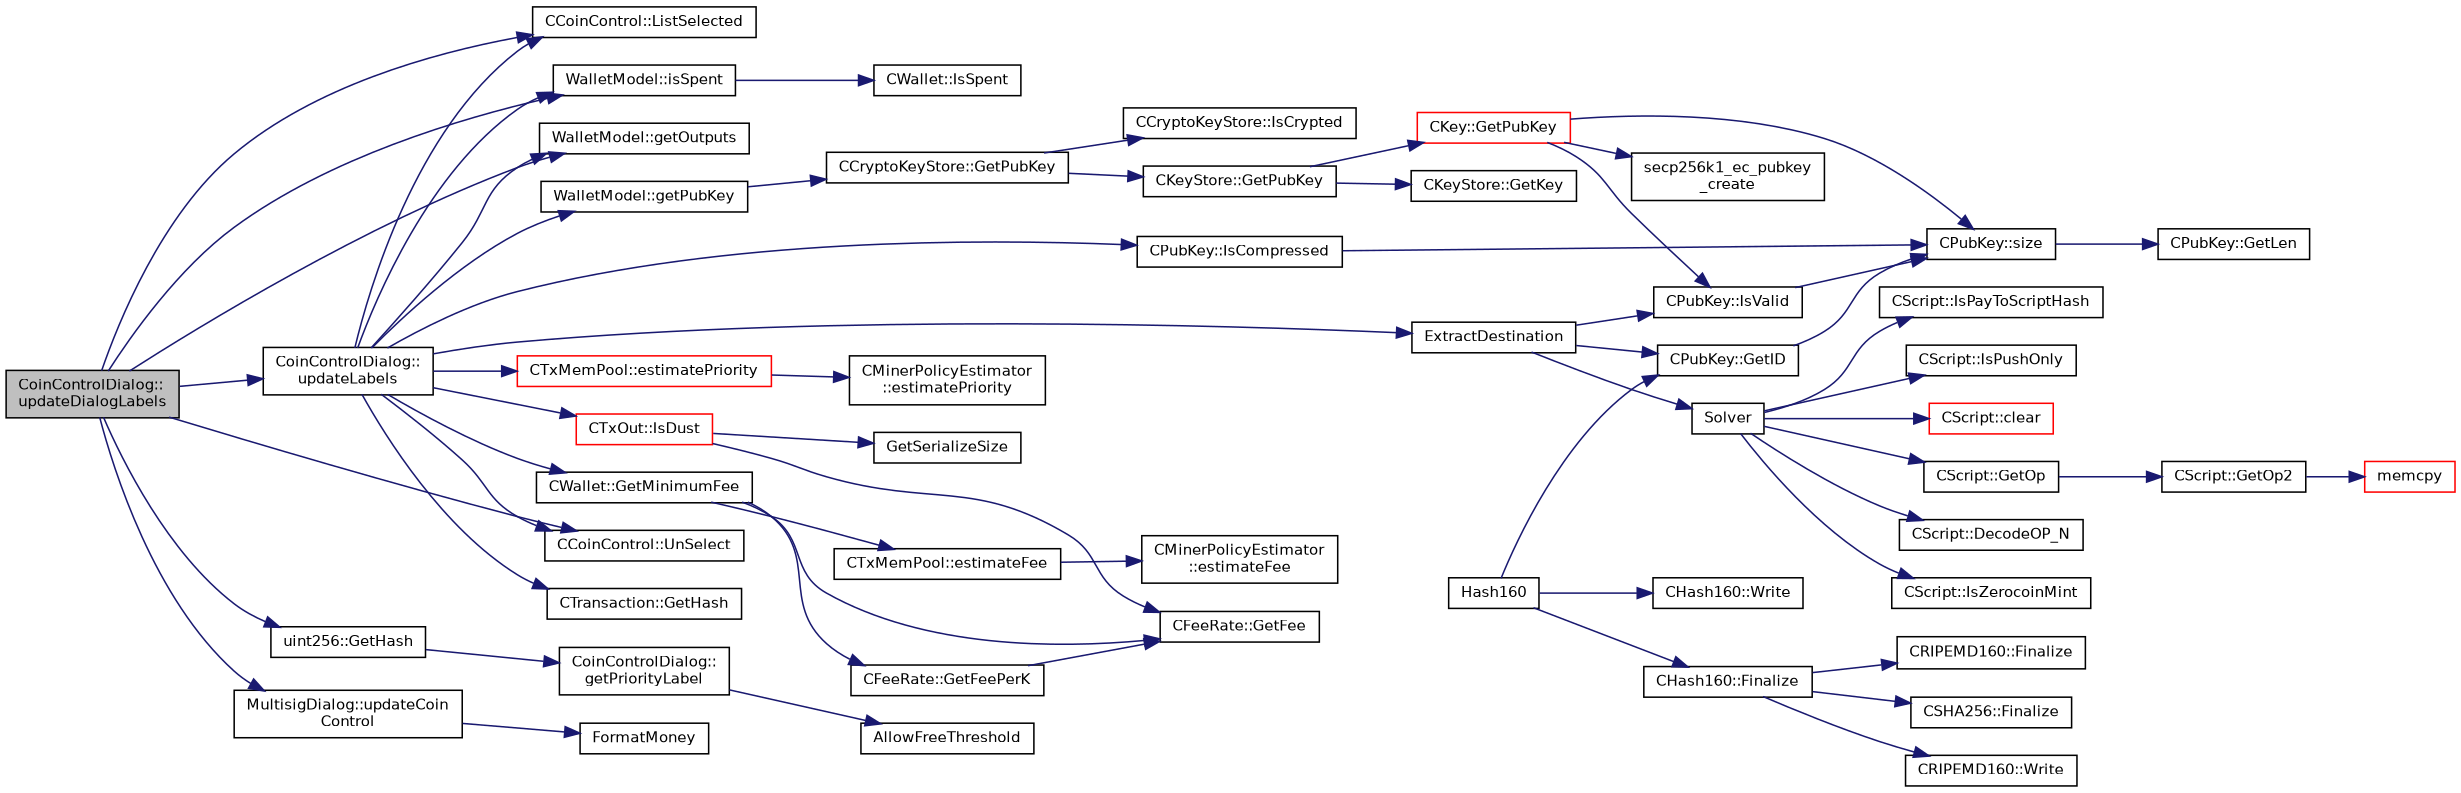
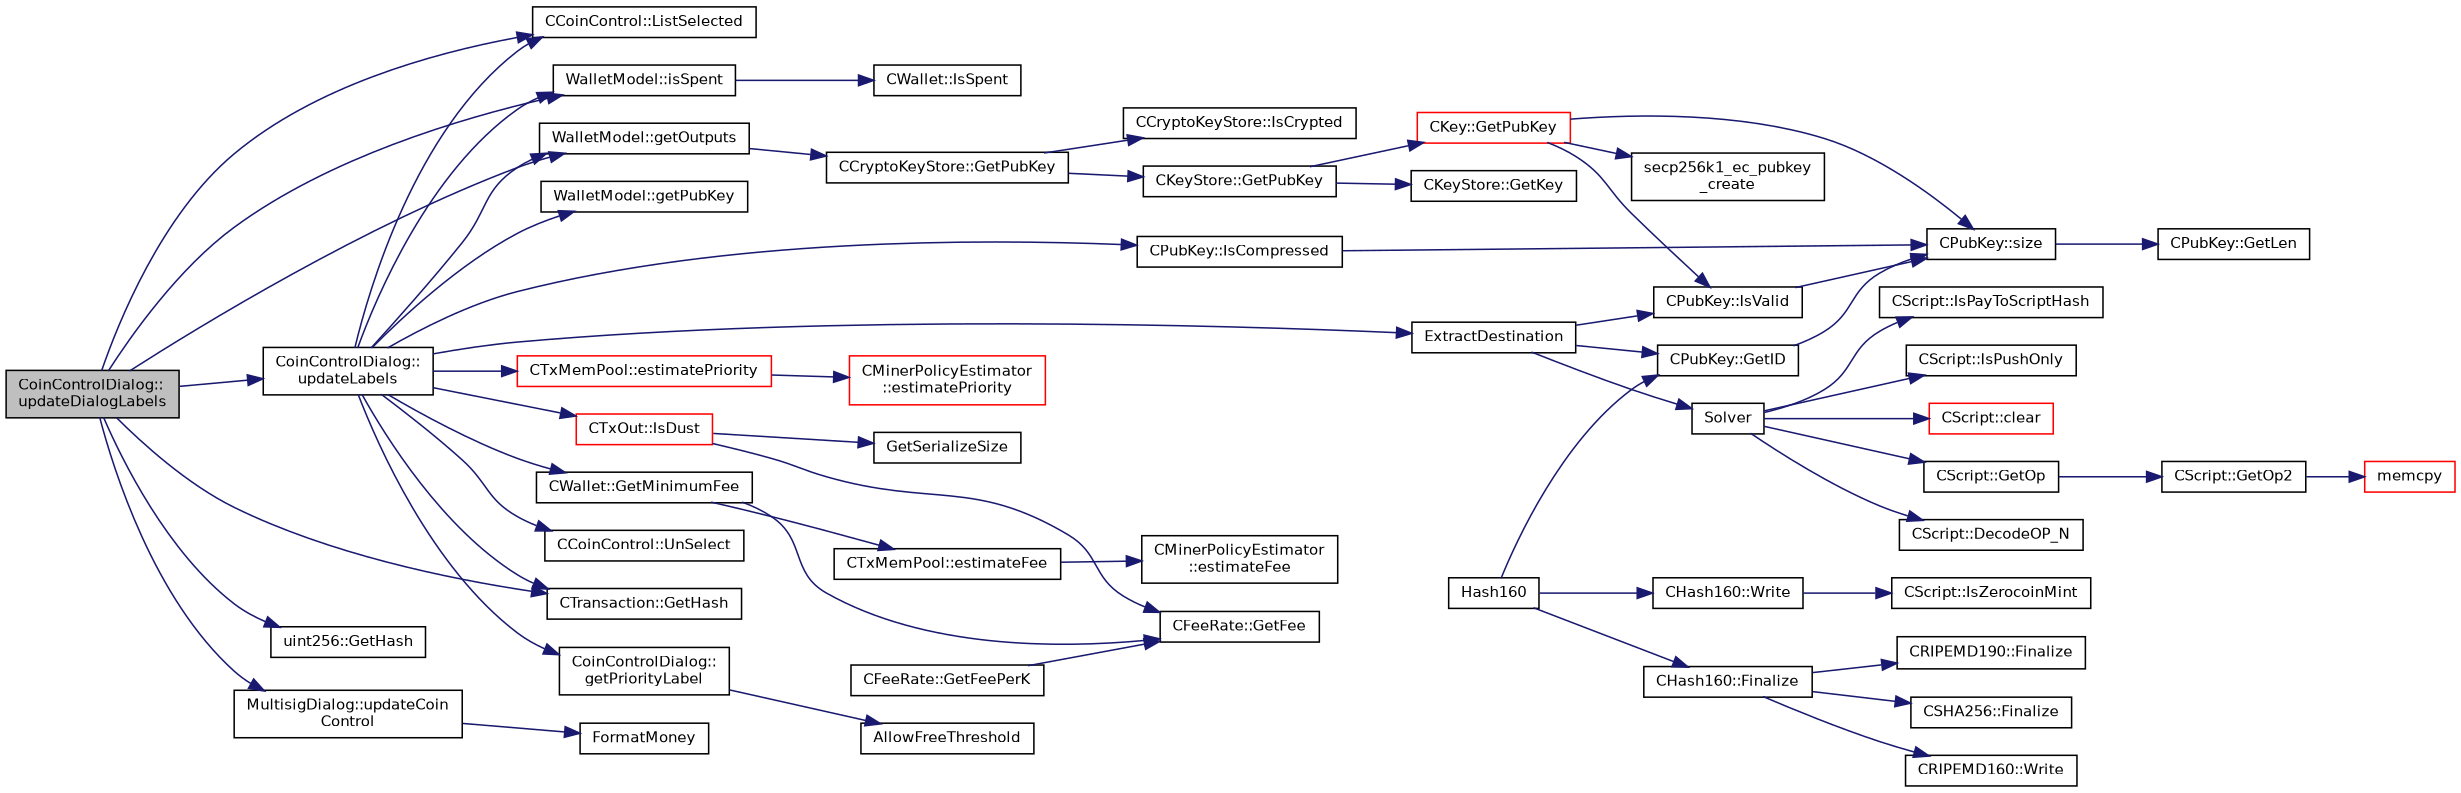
(779, 184) -> (780, 152)
(947, 380) -> (947, 380)
(365, 475) -> (309, 538)
(1812, 513) -> (1839, 593)
(800, 585) -> none
(1991, 653) -> (1991, 653)
(485, 655) -> (431, 537)
